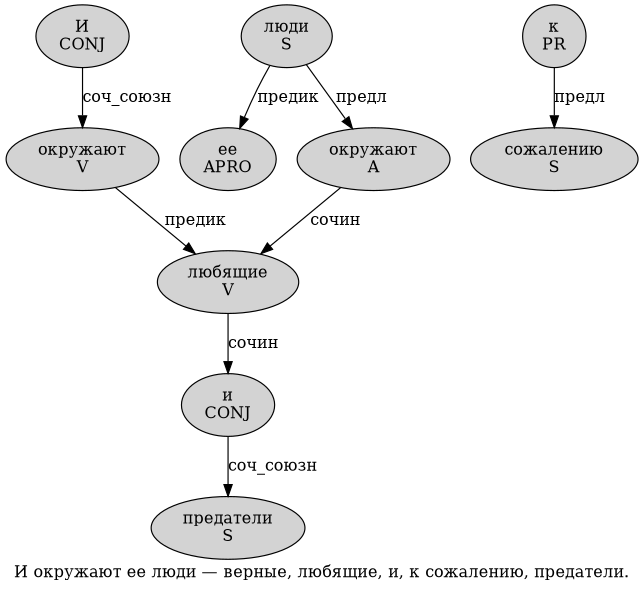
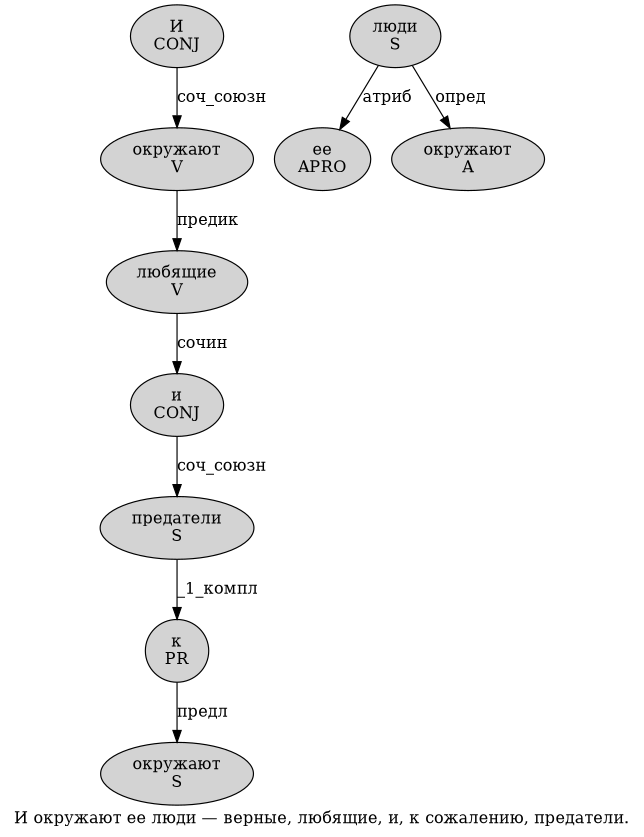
(288, 98) -> (388, 98)
(362, 98) -> (460, 98)
(554, 159) -> (177, 774)
(305, 217) -> none
none -> (177, 583)
